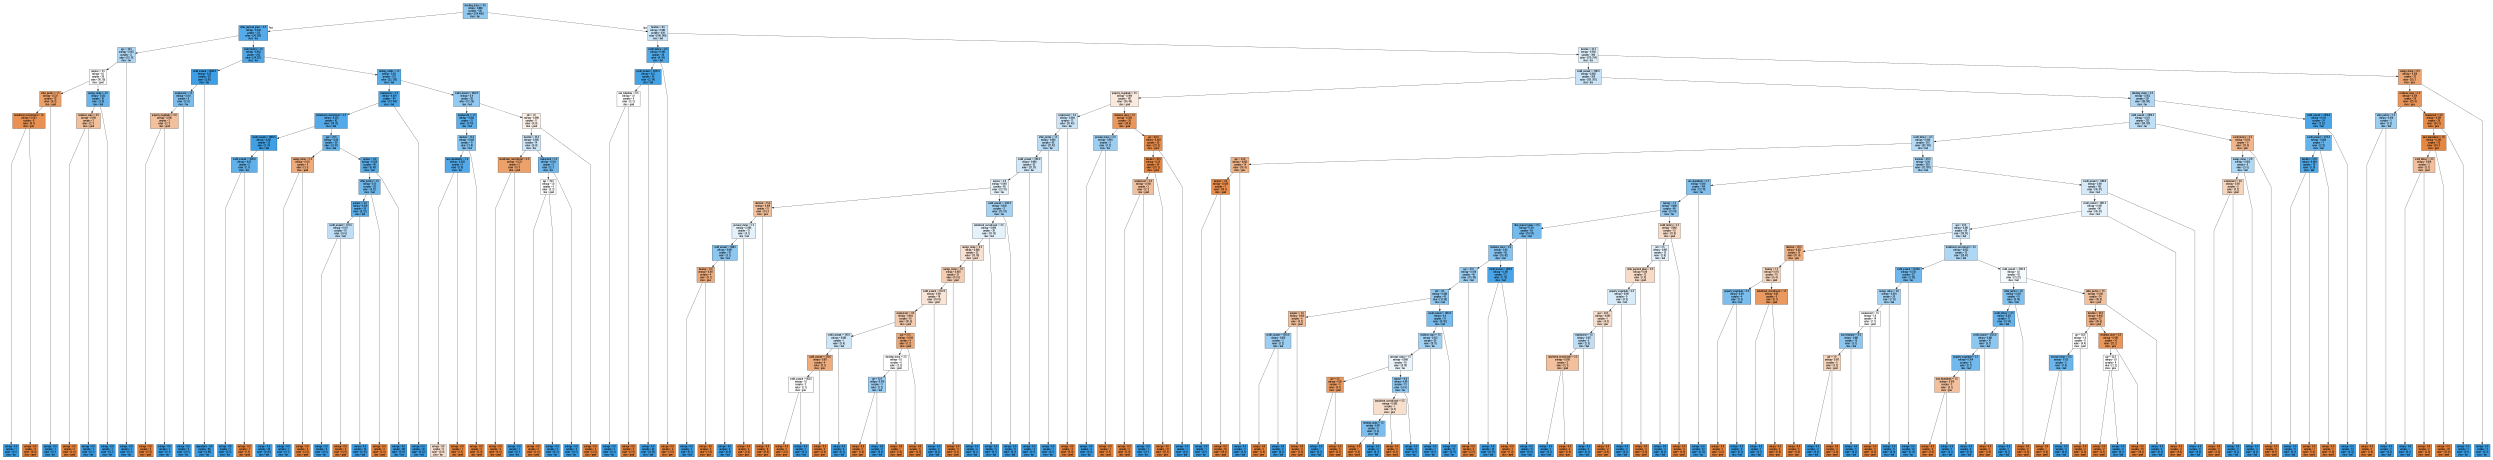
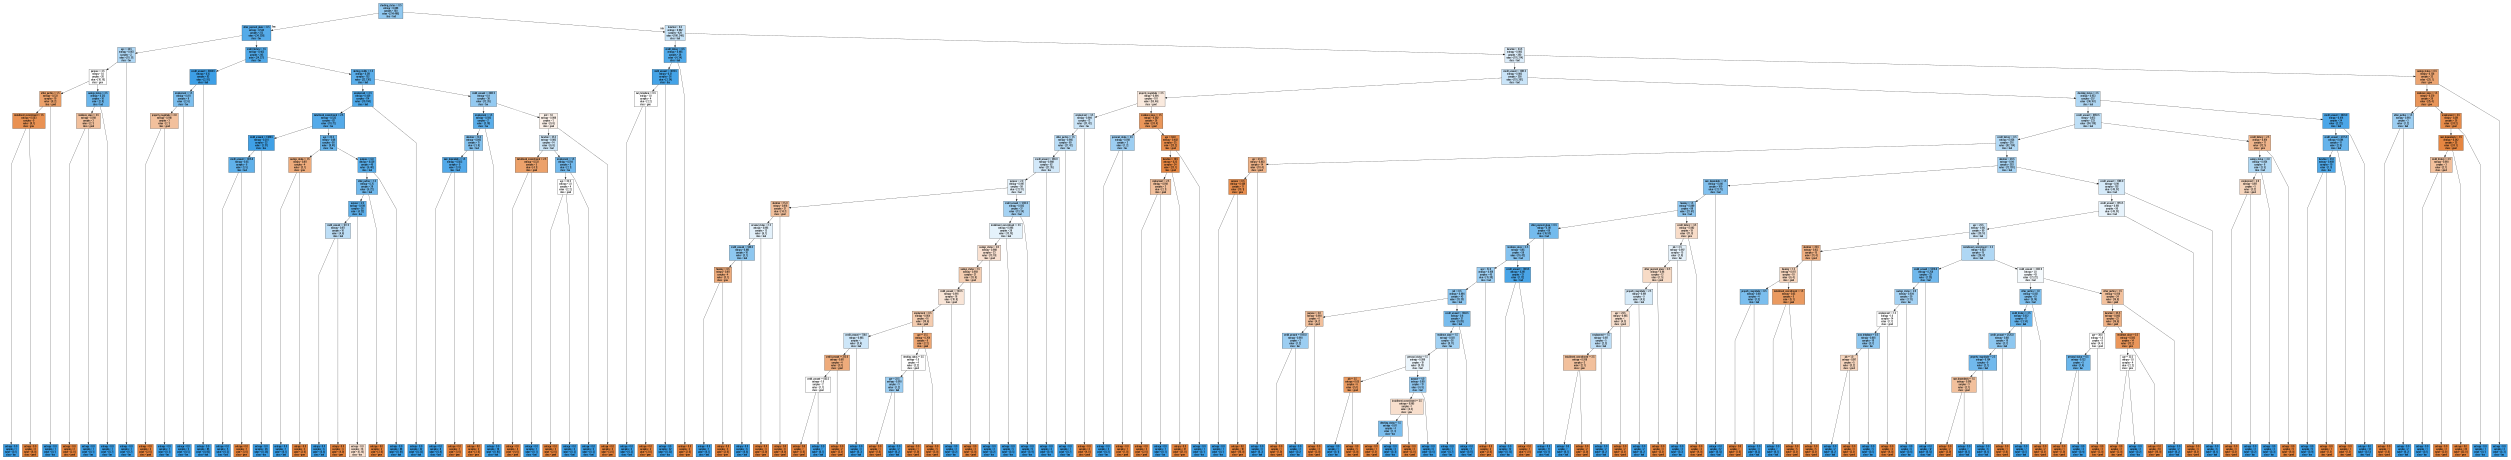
(204, 451) -> (203, 451)
(360, 451) -> (357, 451)
(438, 451) -> (436, 451)
none -> (493, 451)
